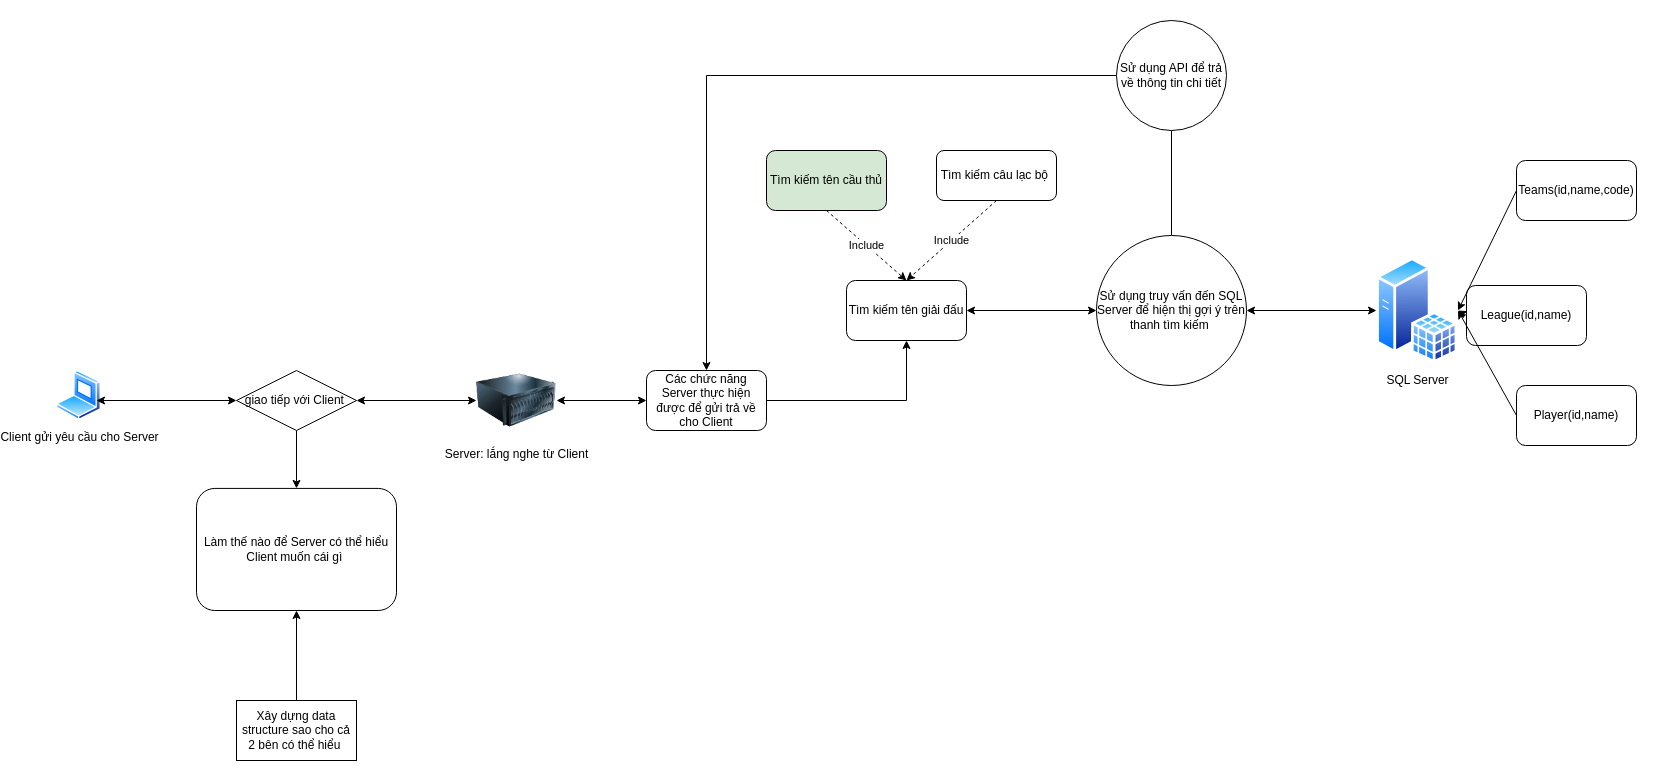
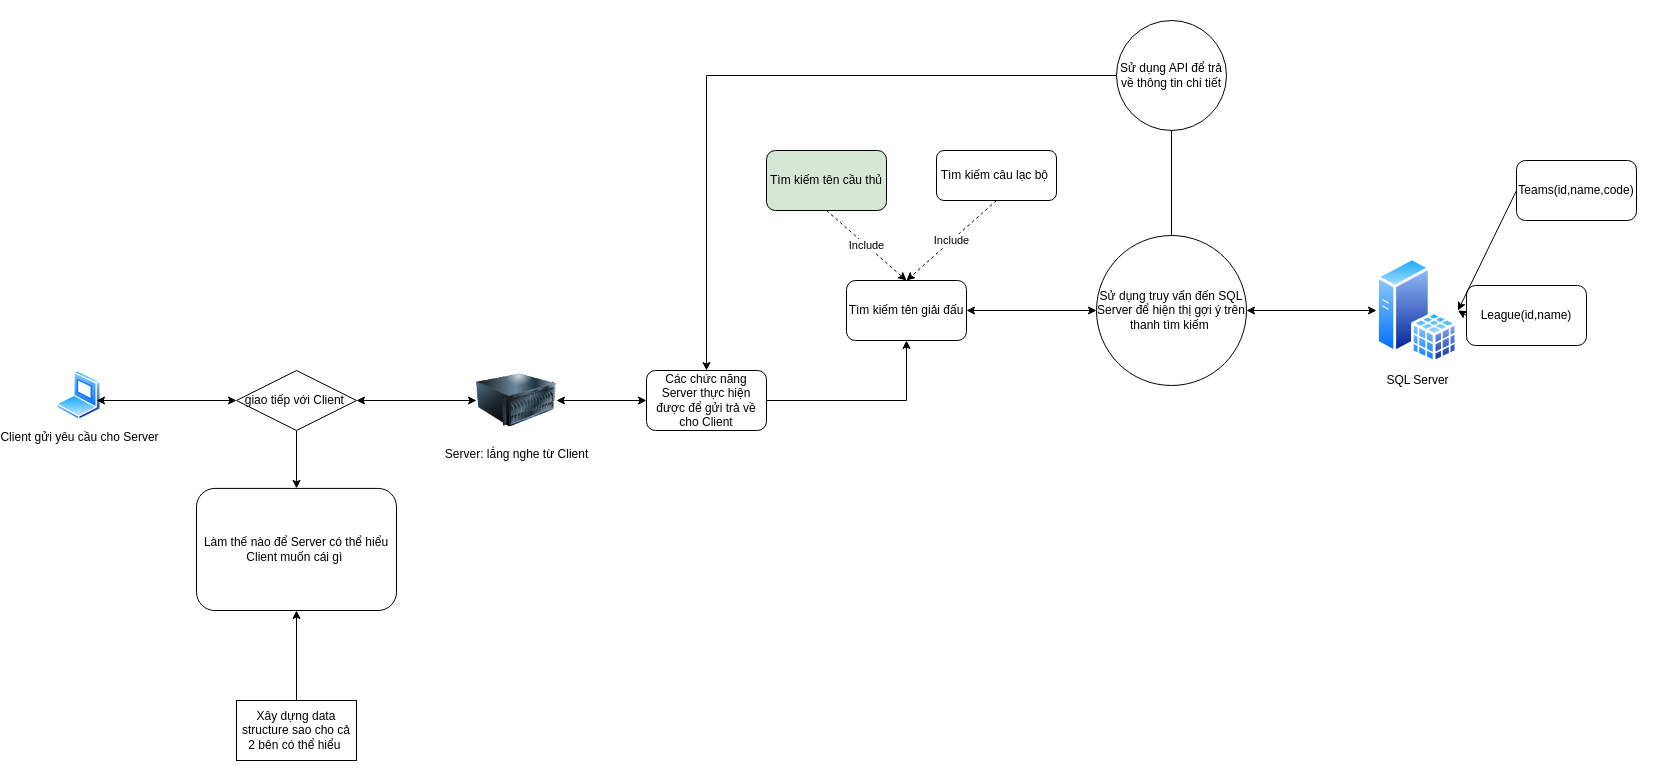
(1489, 366) -> none
(1577, 416) -> none
